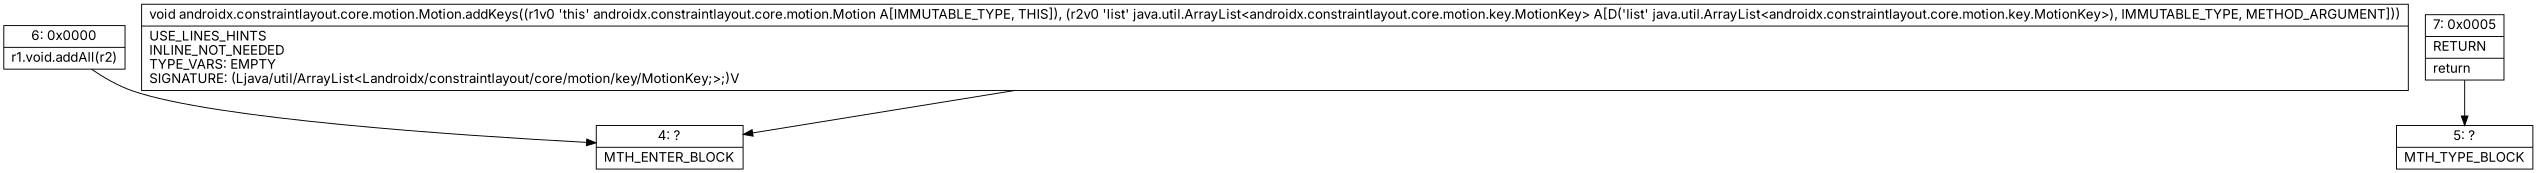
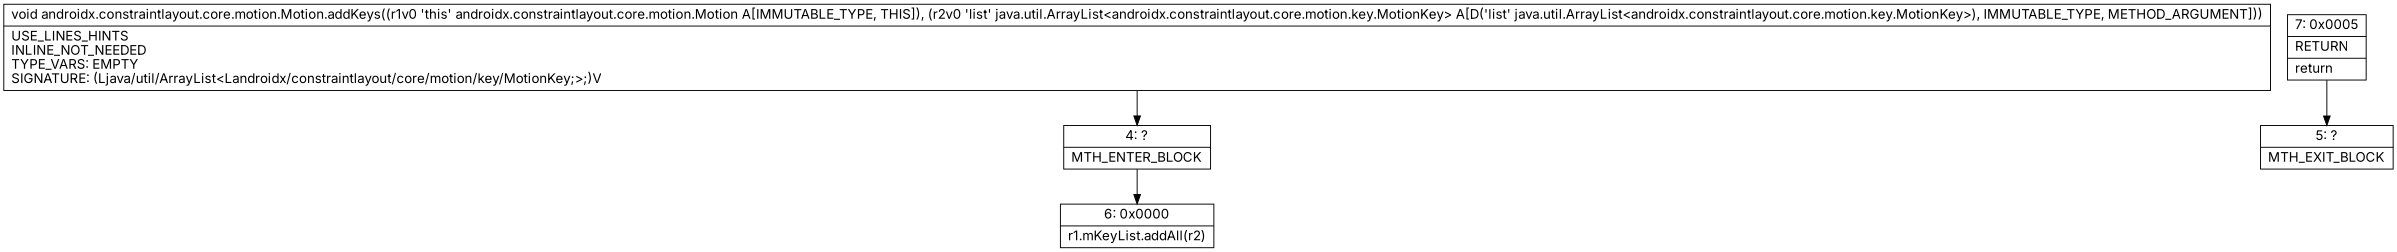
(64, 58) -> (1137, 236)
(335, 124) -> (1137, 182)
(2465, 158) -> (2327, 158)
